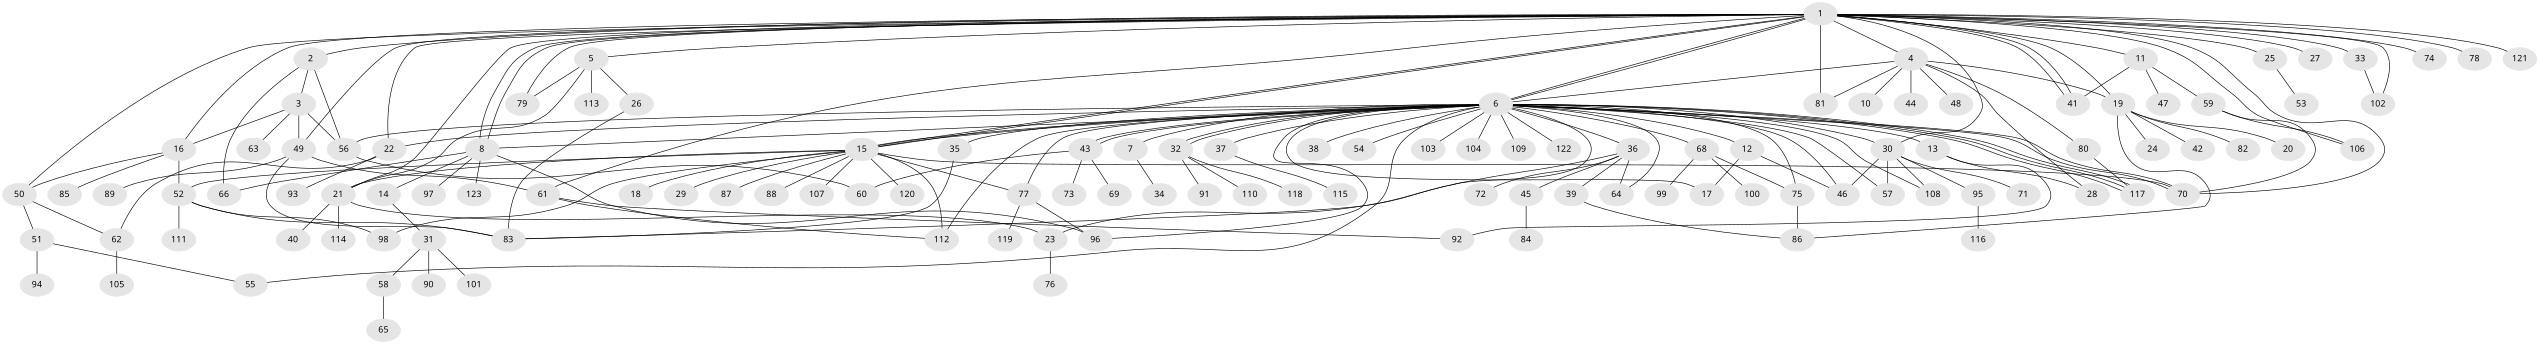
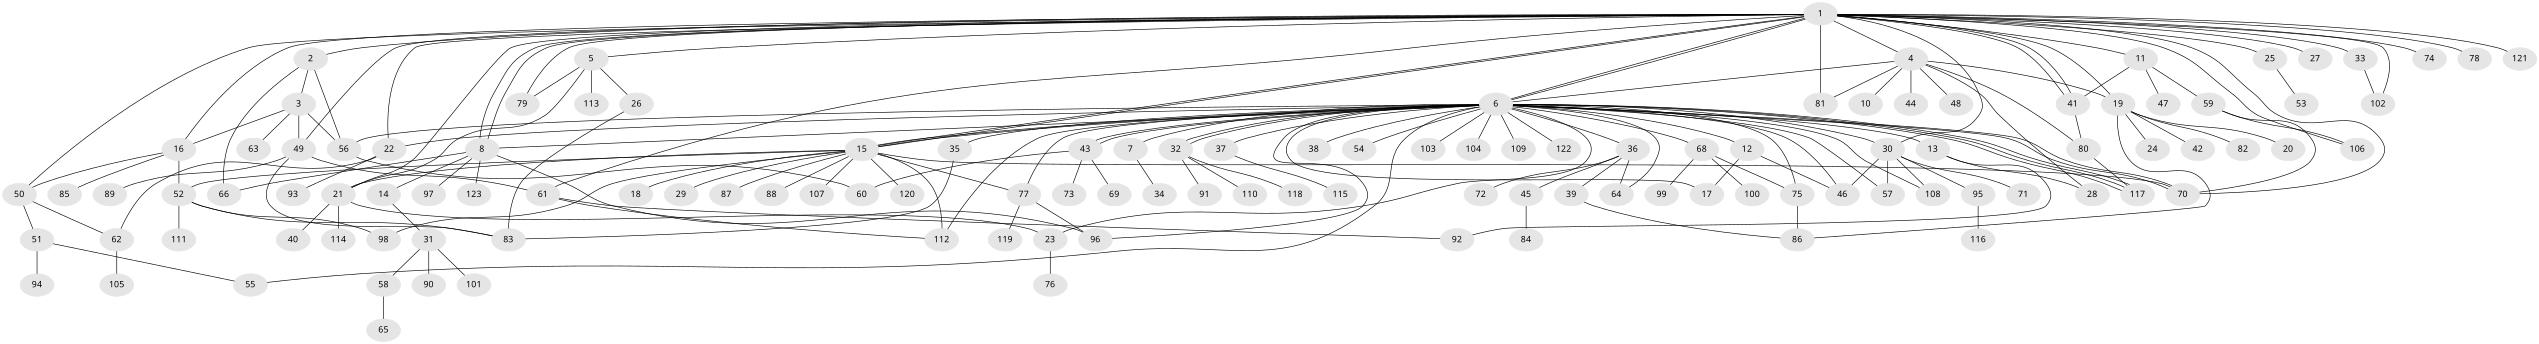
none -> (2078, 127)
(1074, 221) -> none
